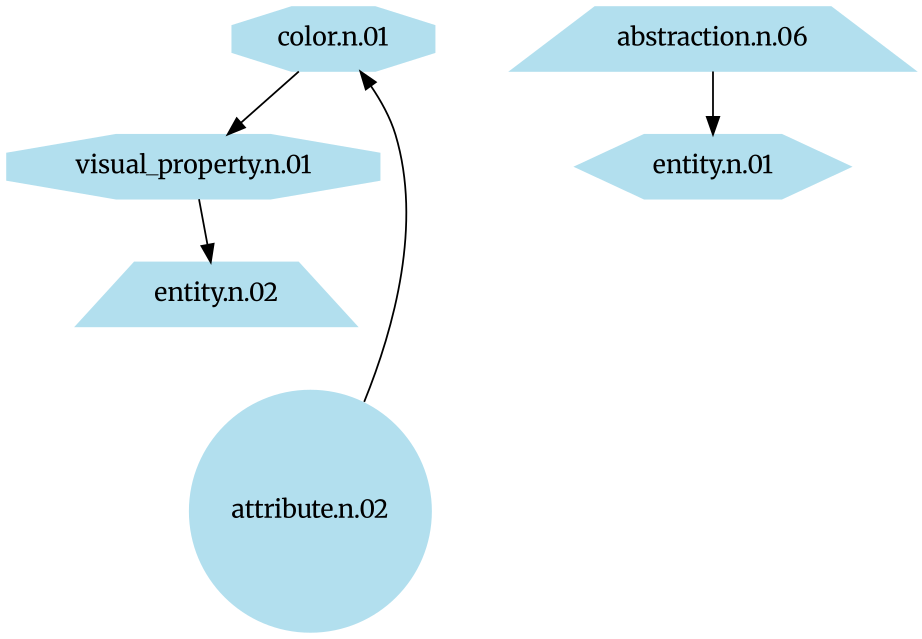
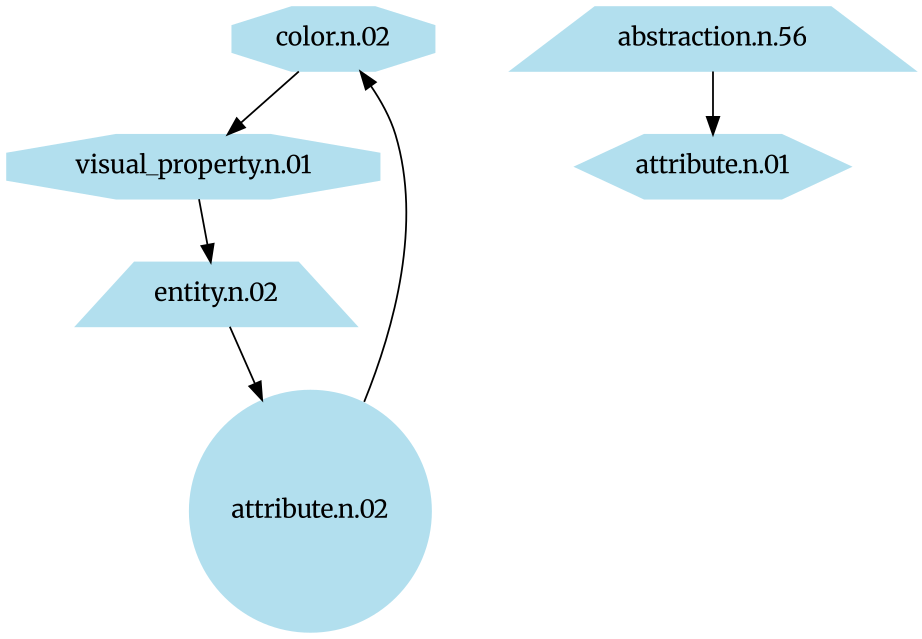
(333, 39) -> (333, 39)
(713, 39) -> (713, 39)
(713, 167) -> (713, 167)
none -> (242, 355)
